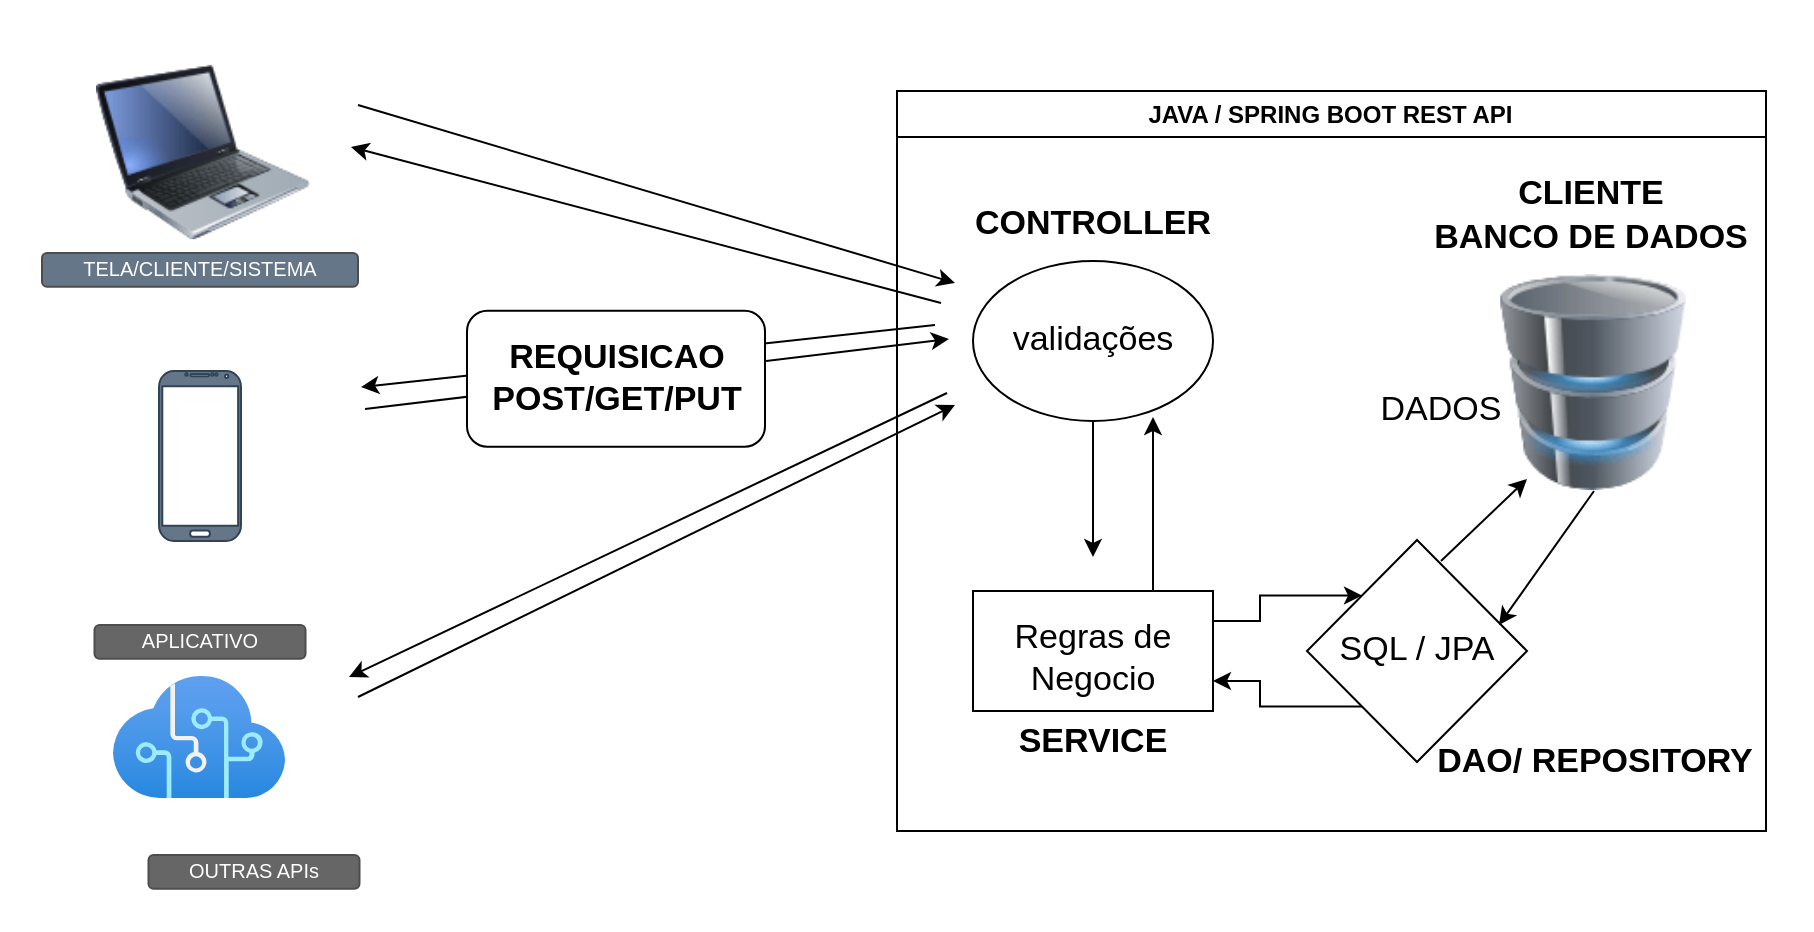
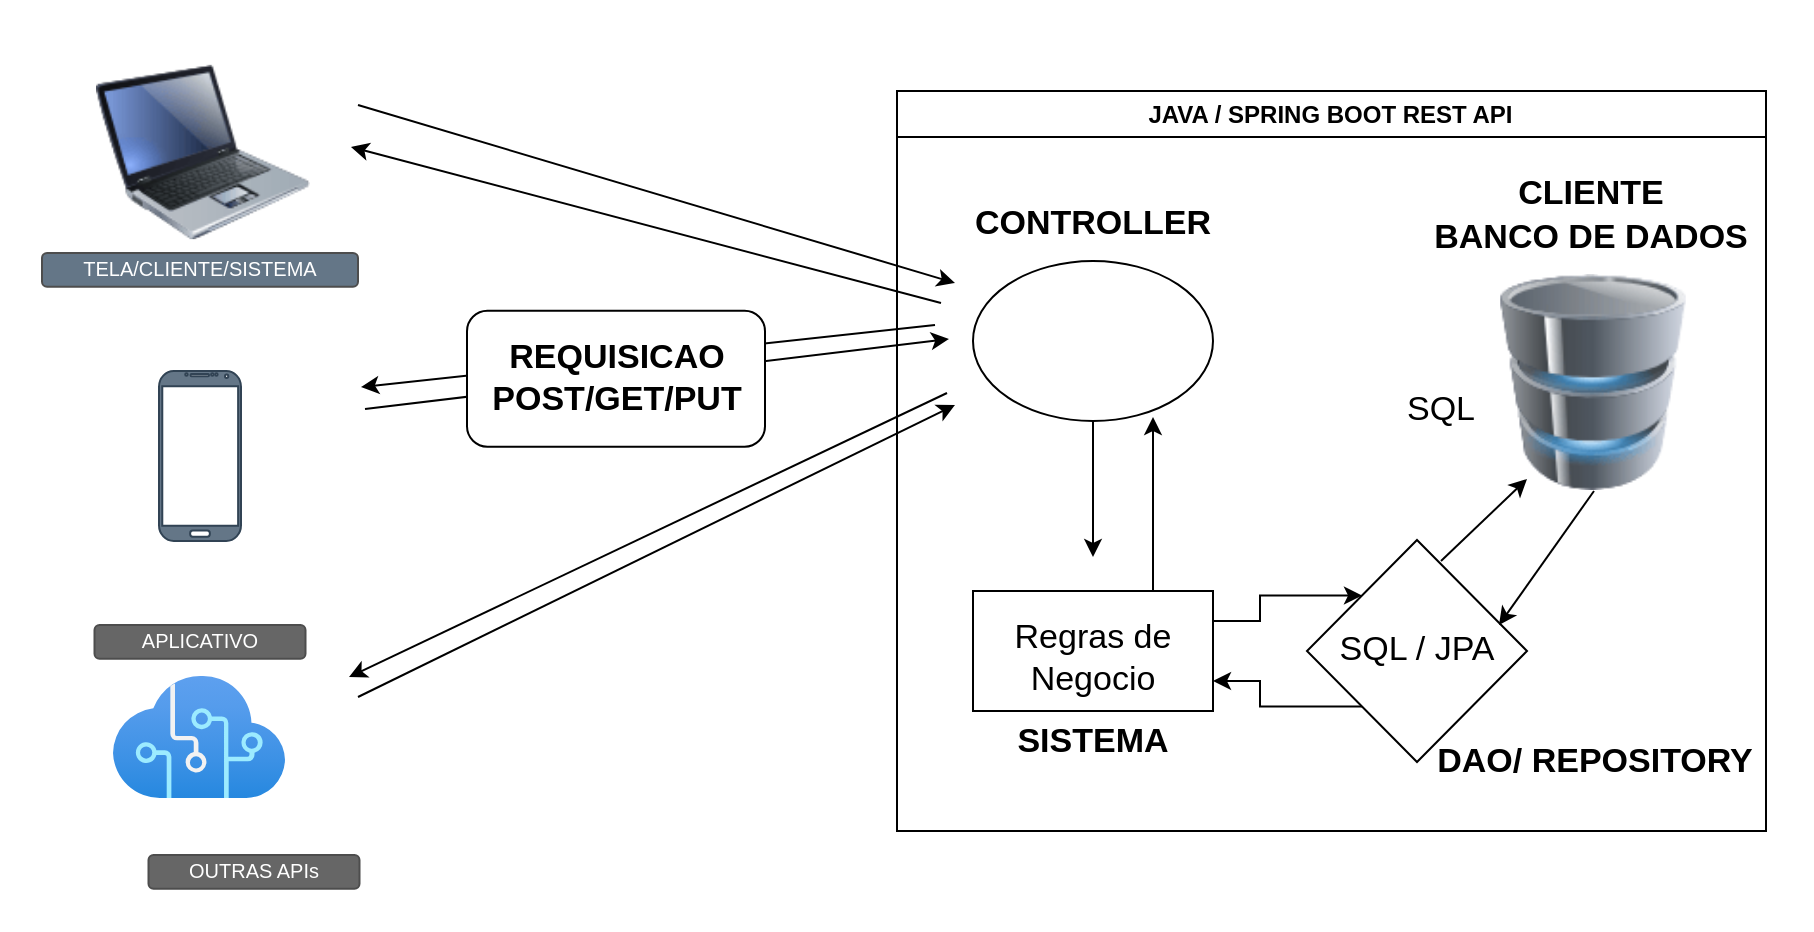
(1093, 341) -> none
(1442, 411) -> (1442, 411)
(1094, 743) -> (1094, 743)
